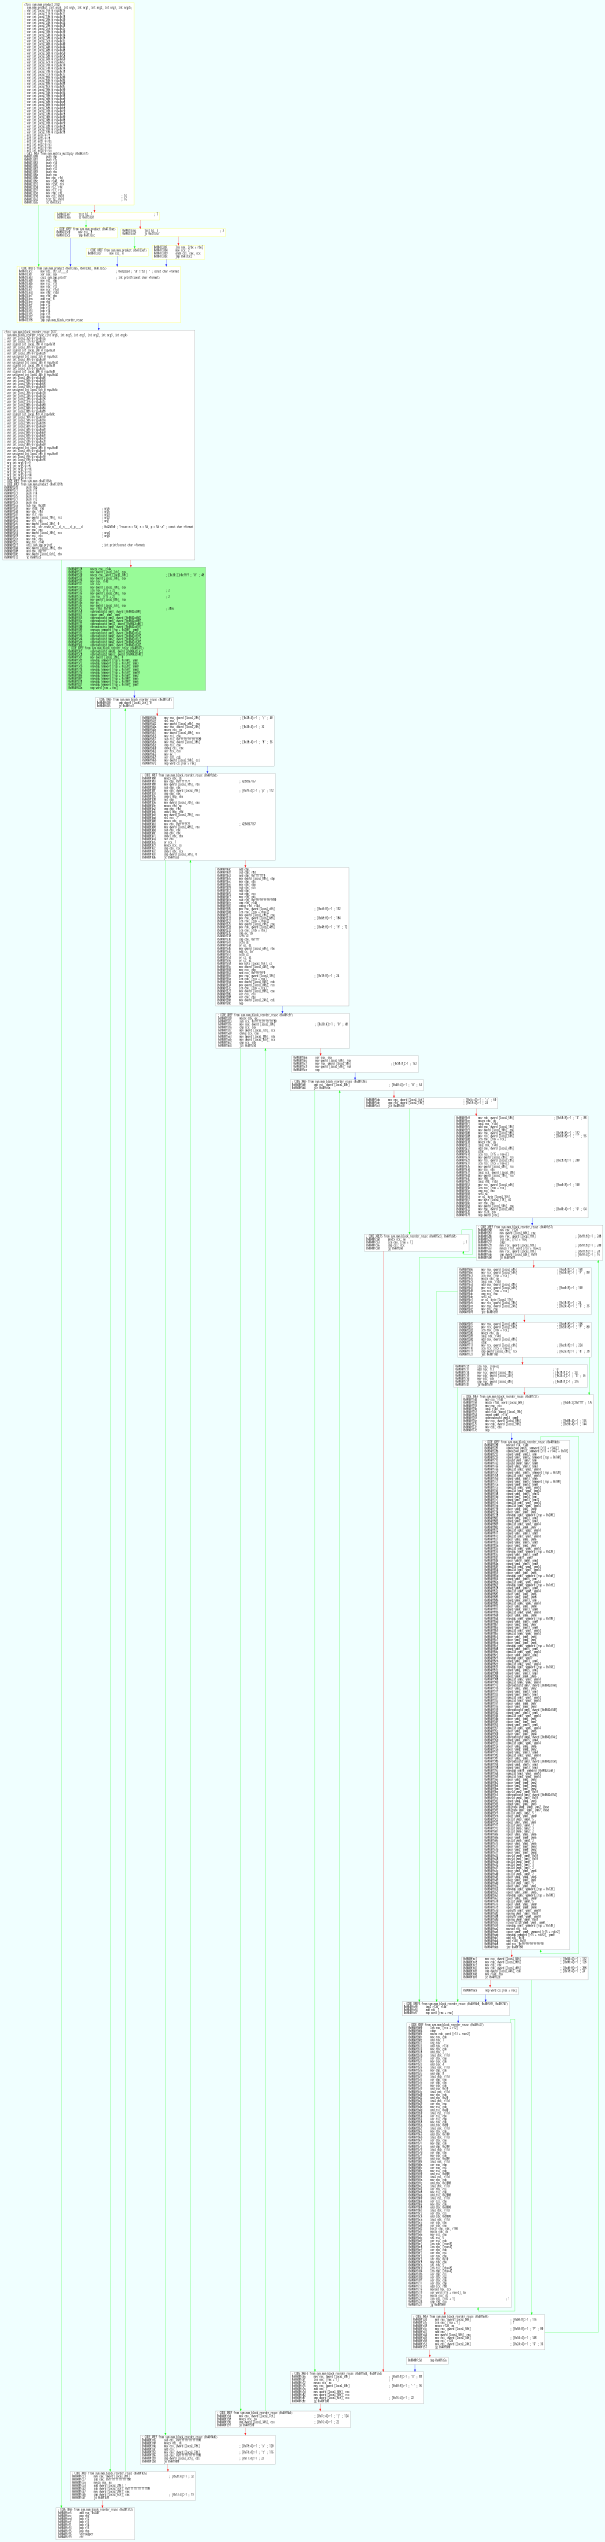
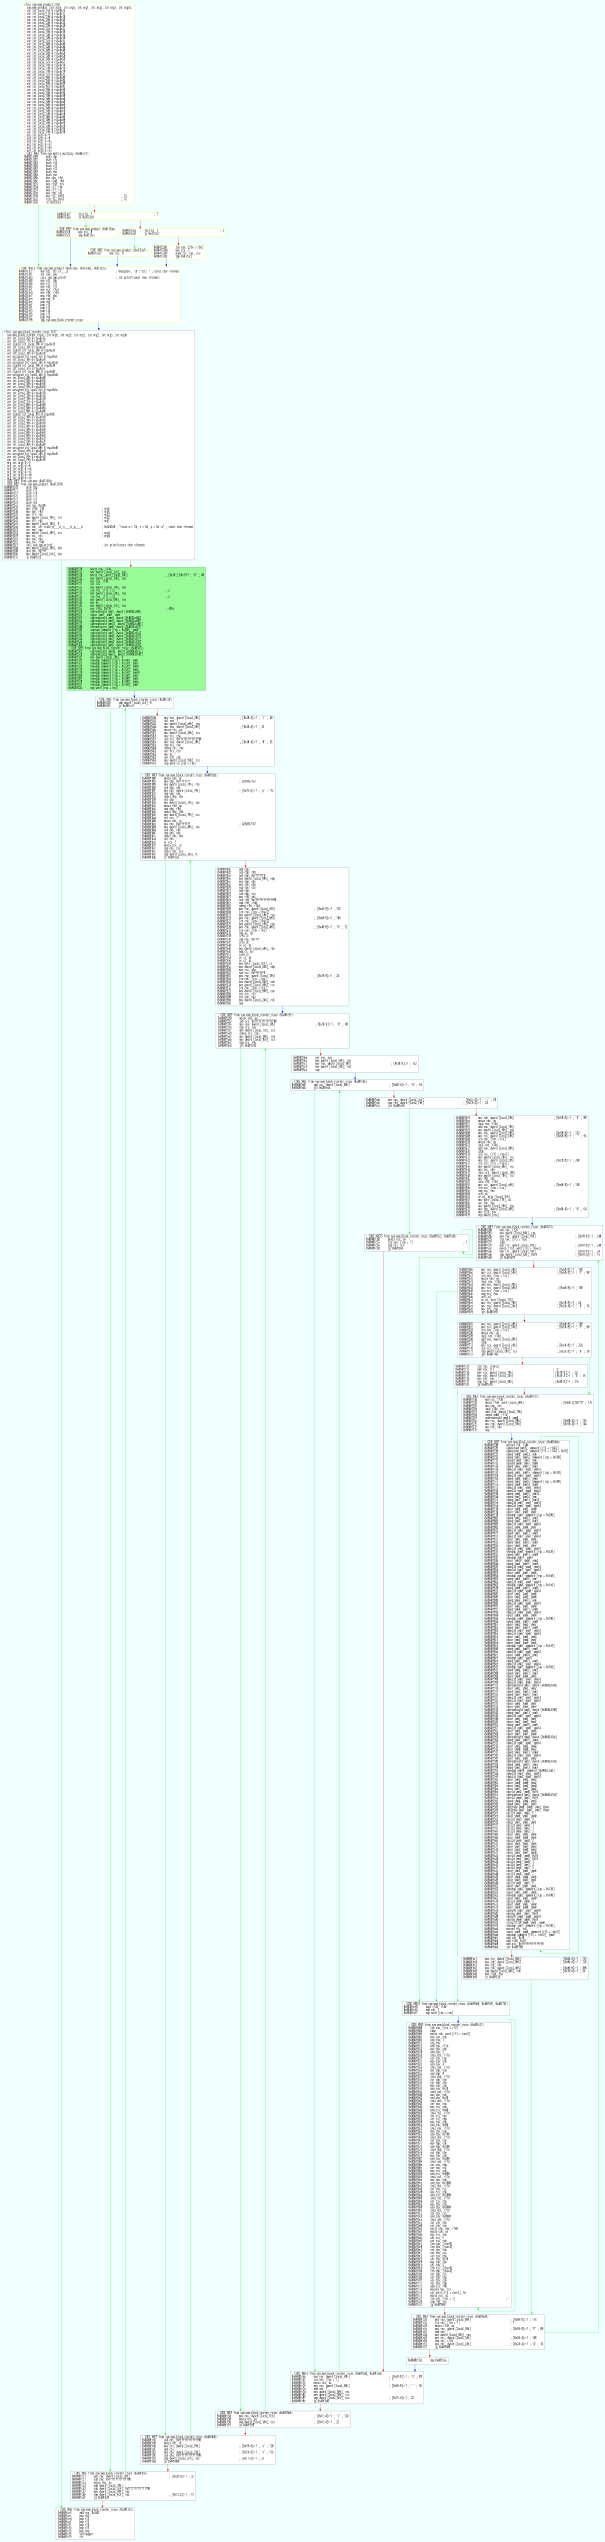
(490, 1991) -> none
